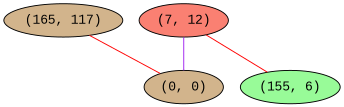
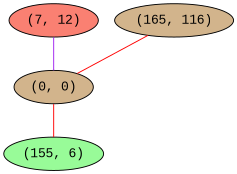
(63, 20) -> (174, 20)
(237, 54) -> (54, 121)
